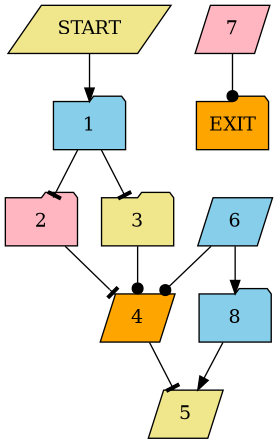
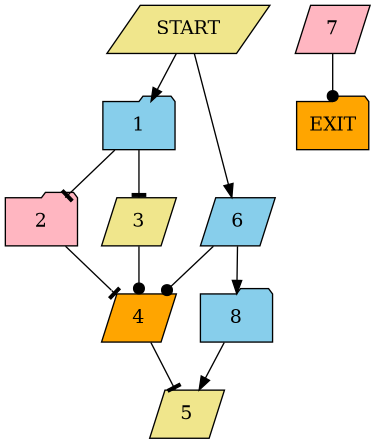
none -> (211, 119)
(138, 222) -> (139, 222)
